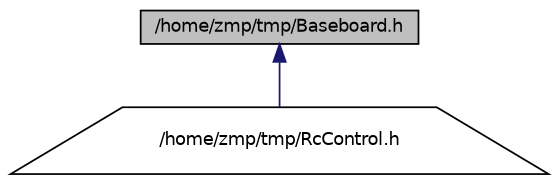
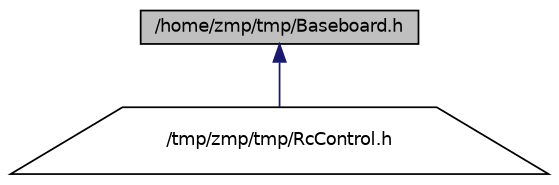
(280, 141) -> (280, 141)
